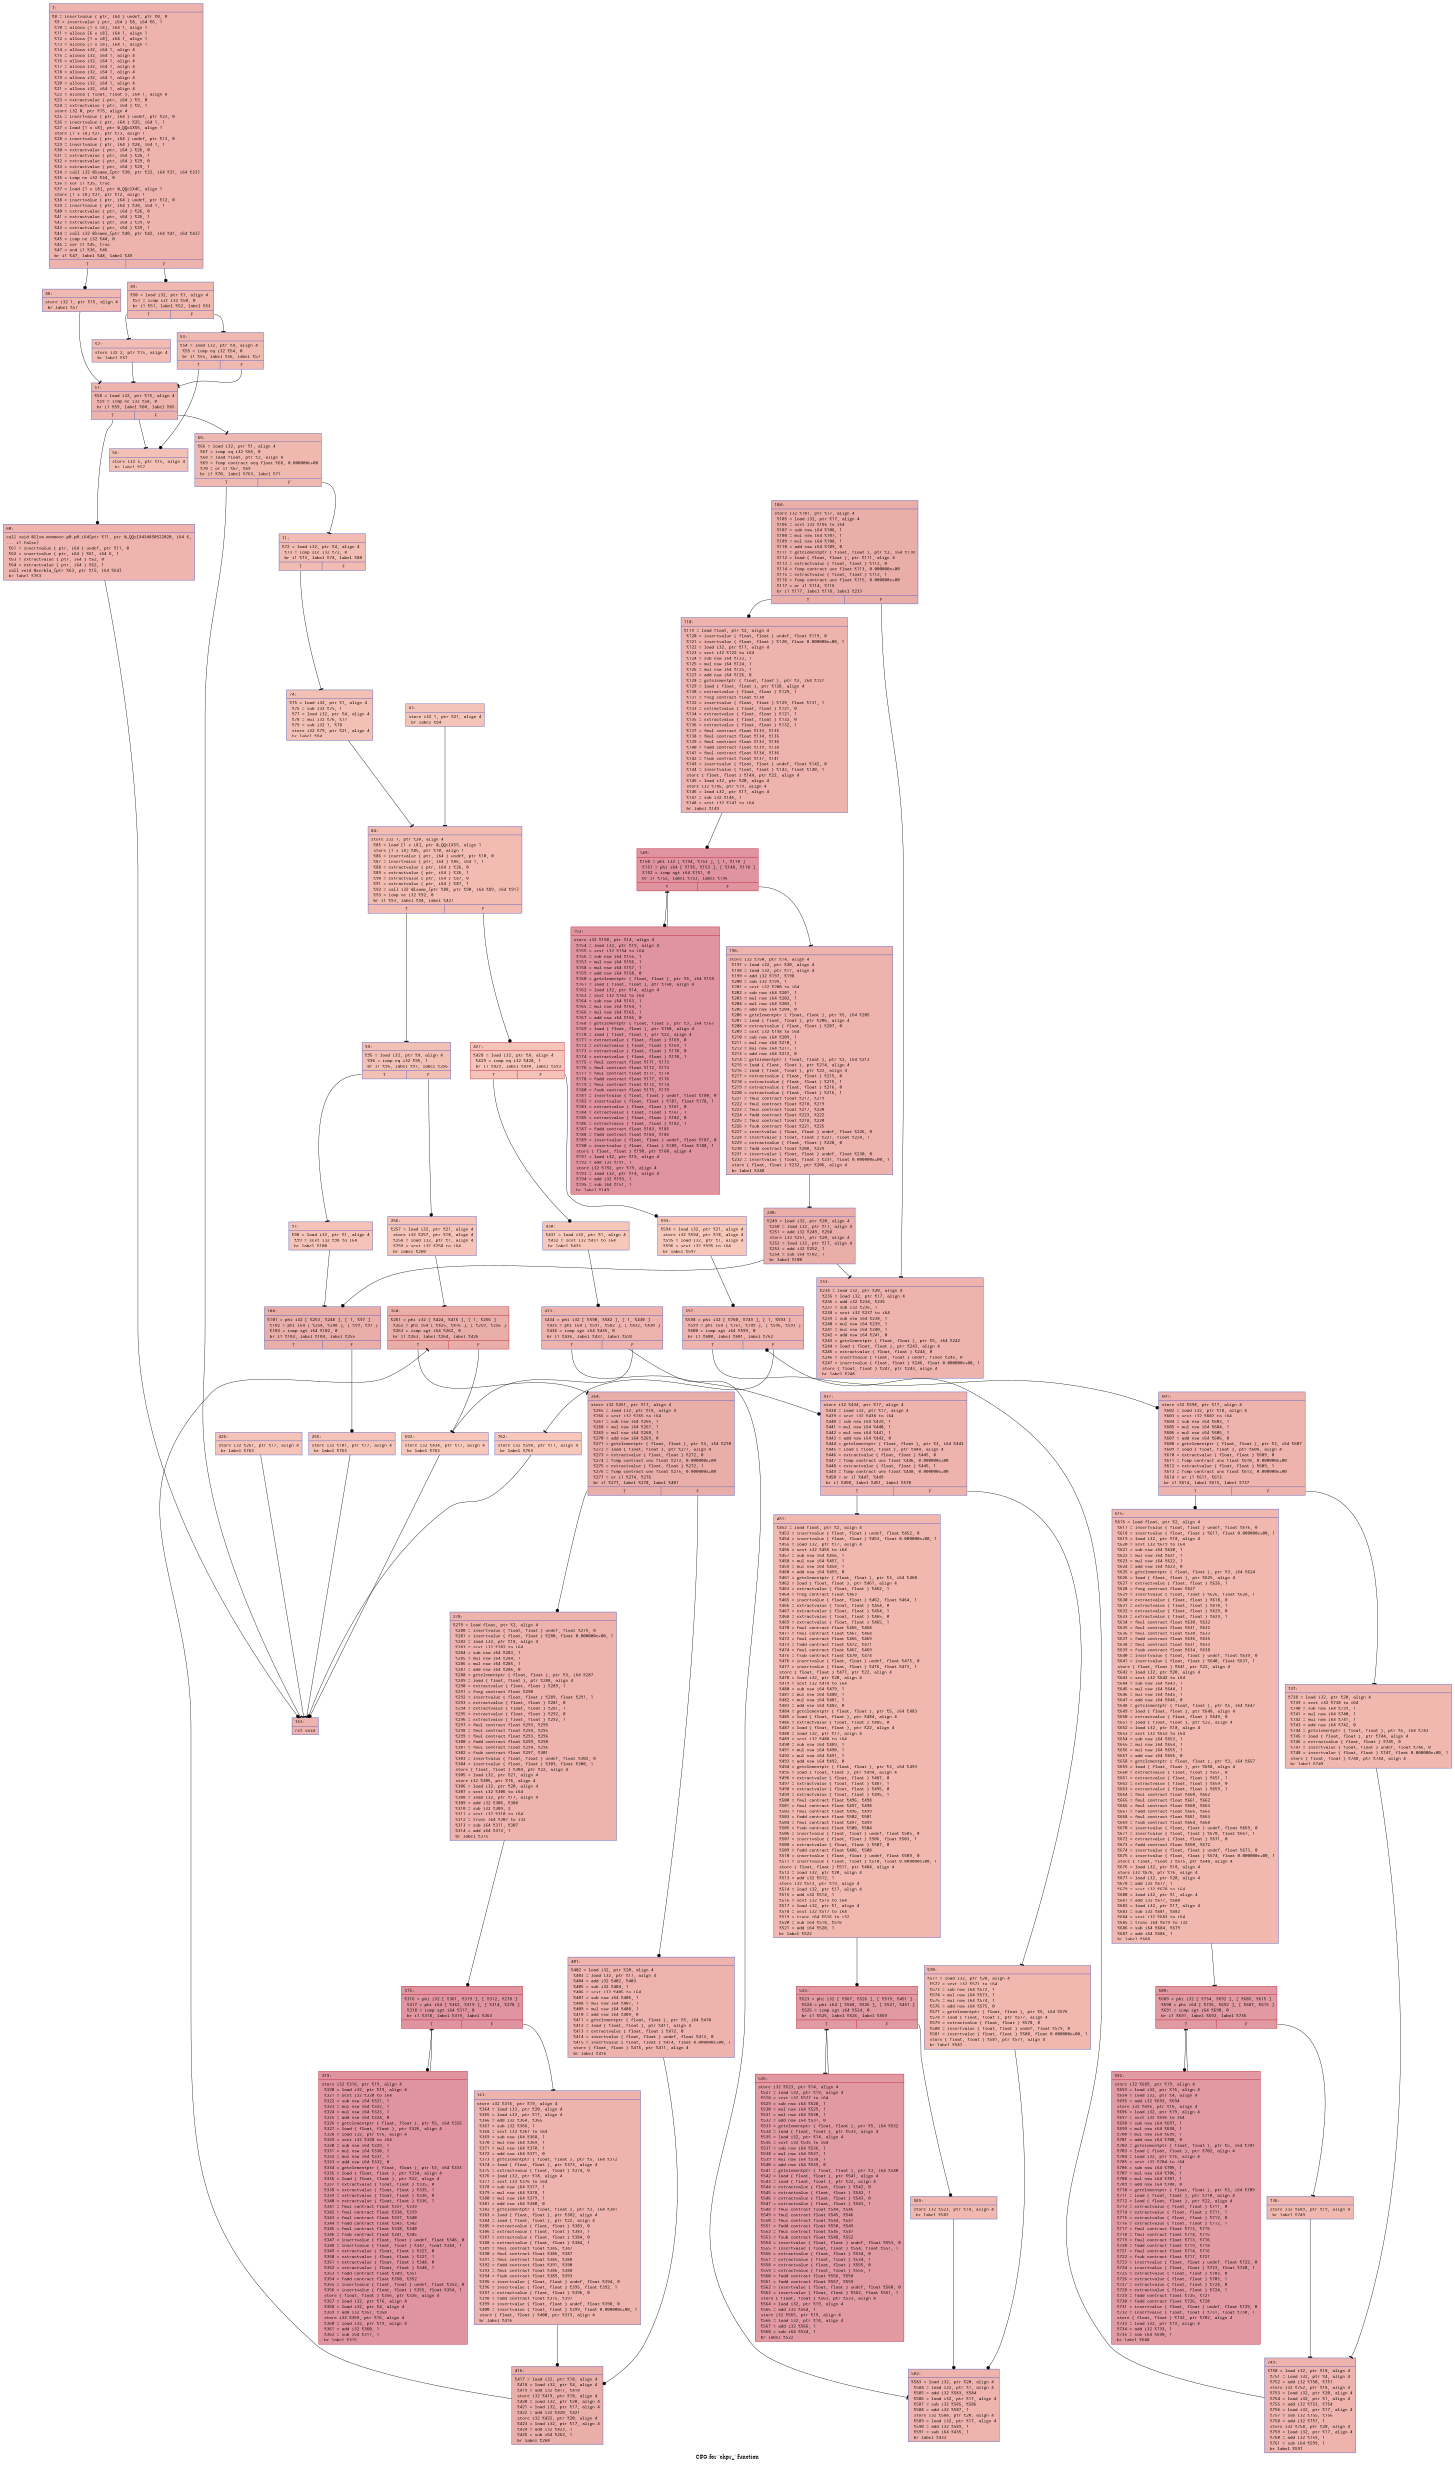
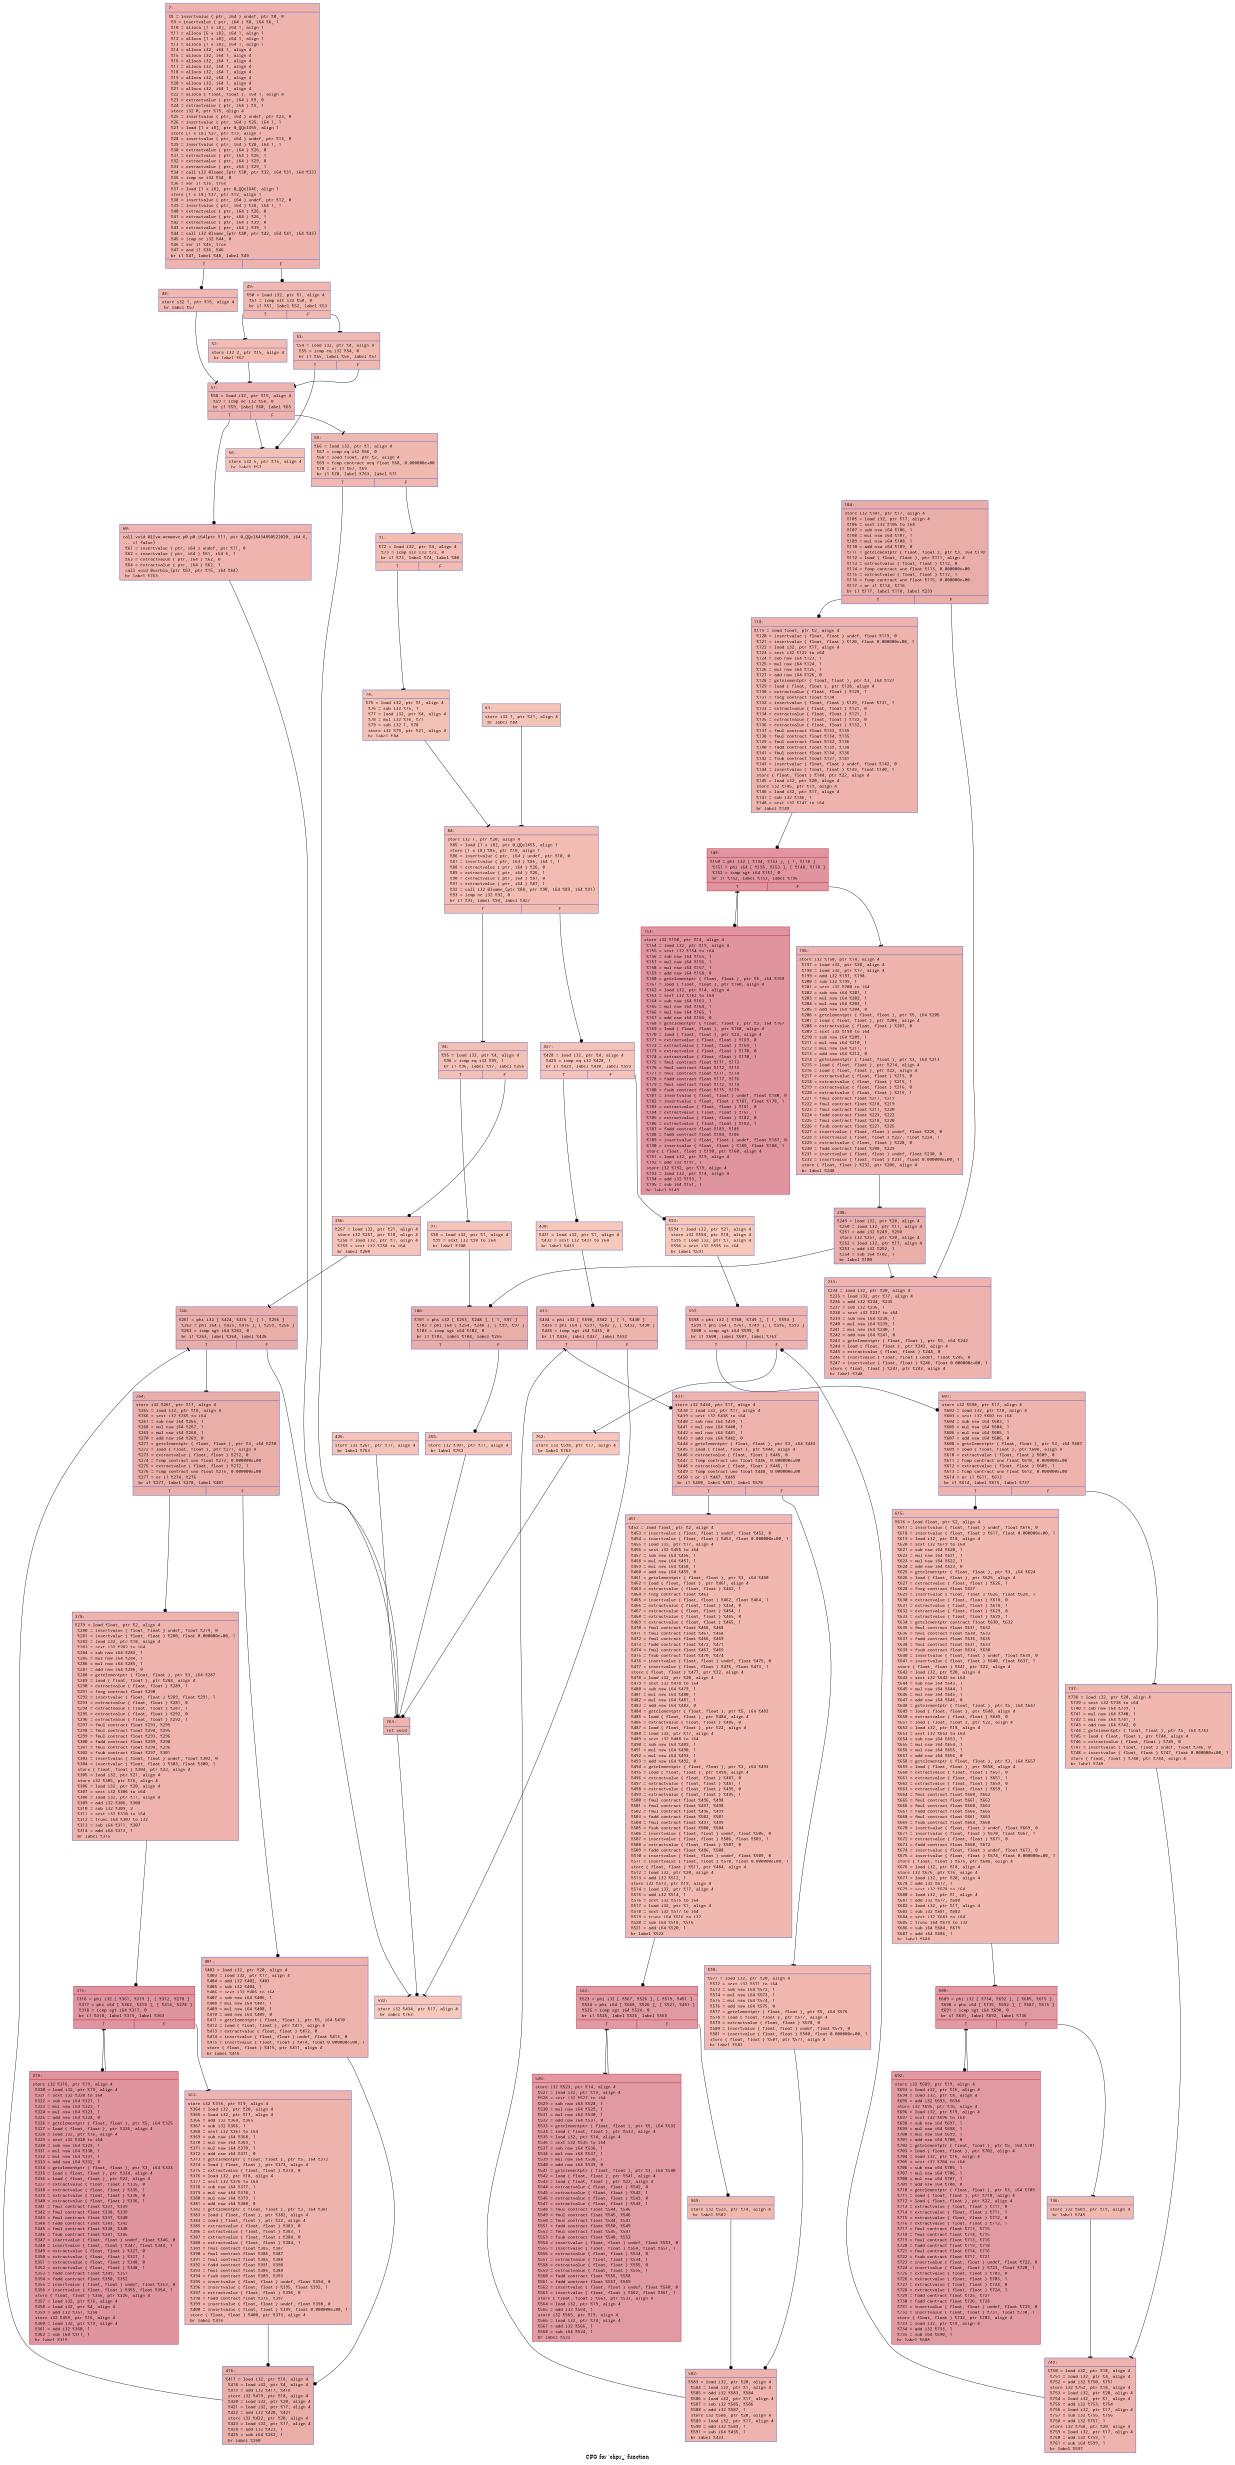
(517, 1061) -> (587, 1061)
(448, 1328) -> (237, 1328)
(378, 1578) -> (407, 1864)
(1163, 1622) -> (954, 1622)
(811, 1755) -> (662, 1755)
(745, 1894) -> (522, 1931)
